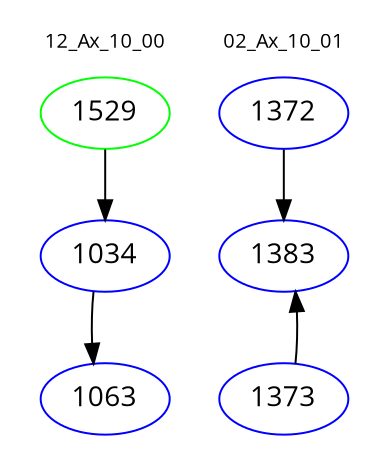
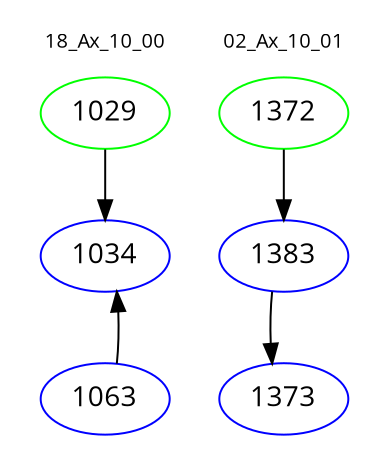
(105, 43) -> (105, 43)
(105, 113) -> (105, 113)
(284, 113) -> (284, 113)
(92, 317) -> (118, 338)
(297, 338) -> (271, 317)
